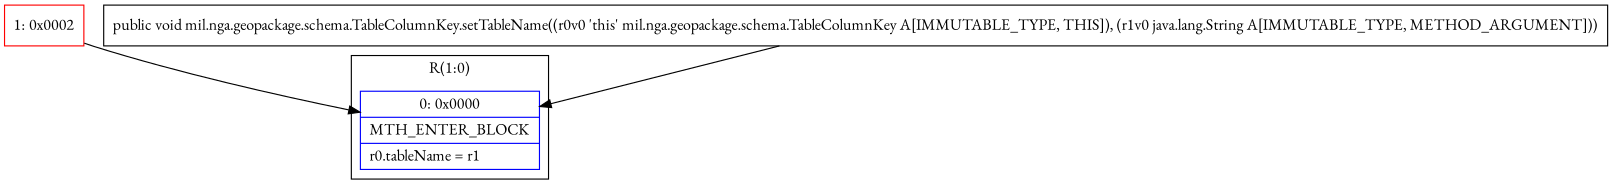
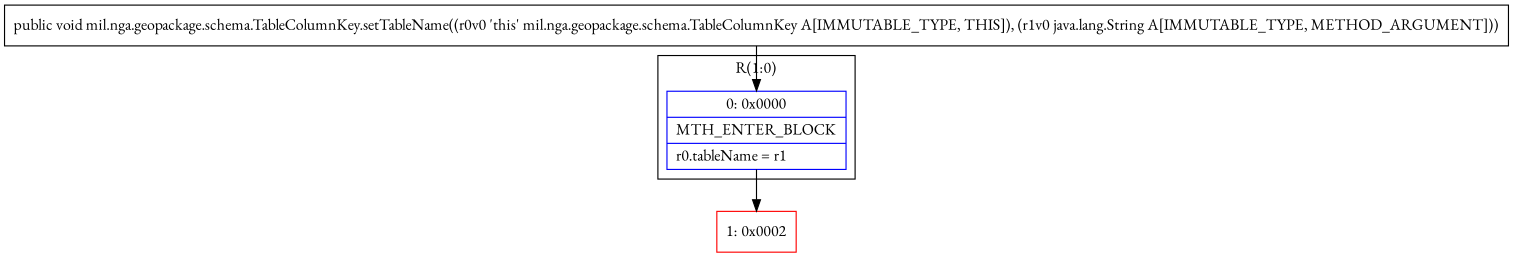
(216, 80) -> (756, 186)
